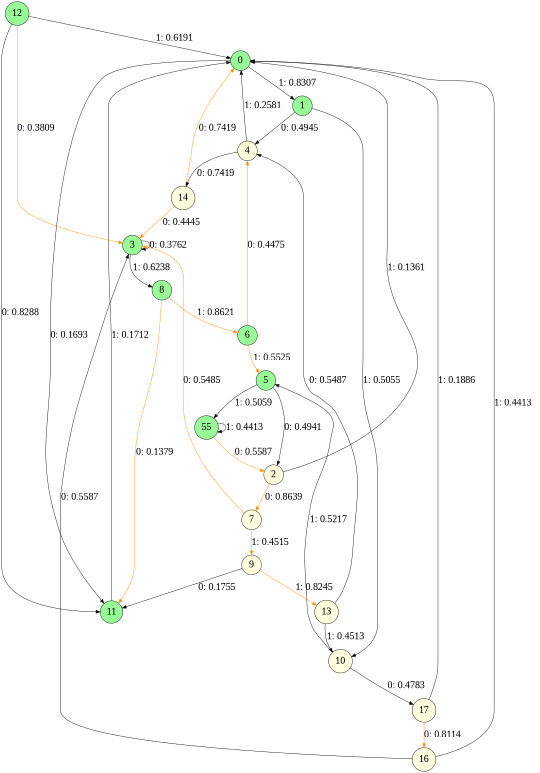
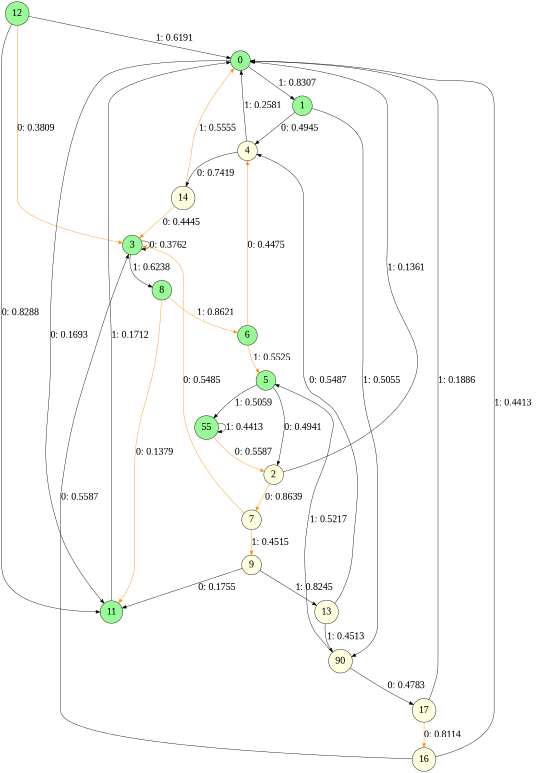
(221, 128) -> (221, 128)
(286, 587) -> (286, 587)
(340, 661) -> (340, 661)
